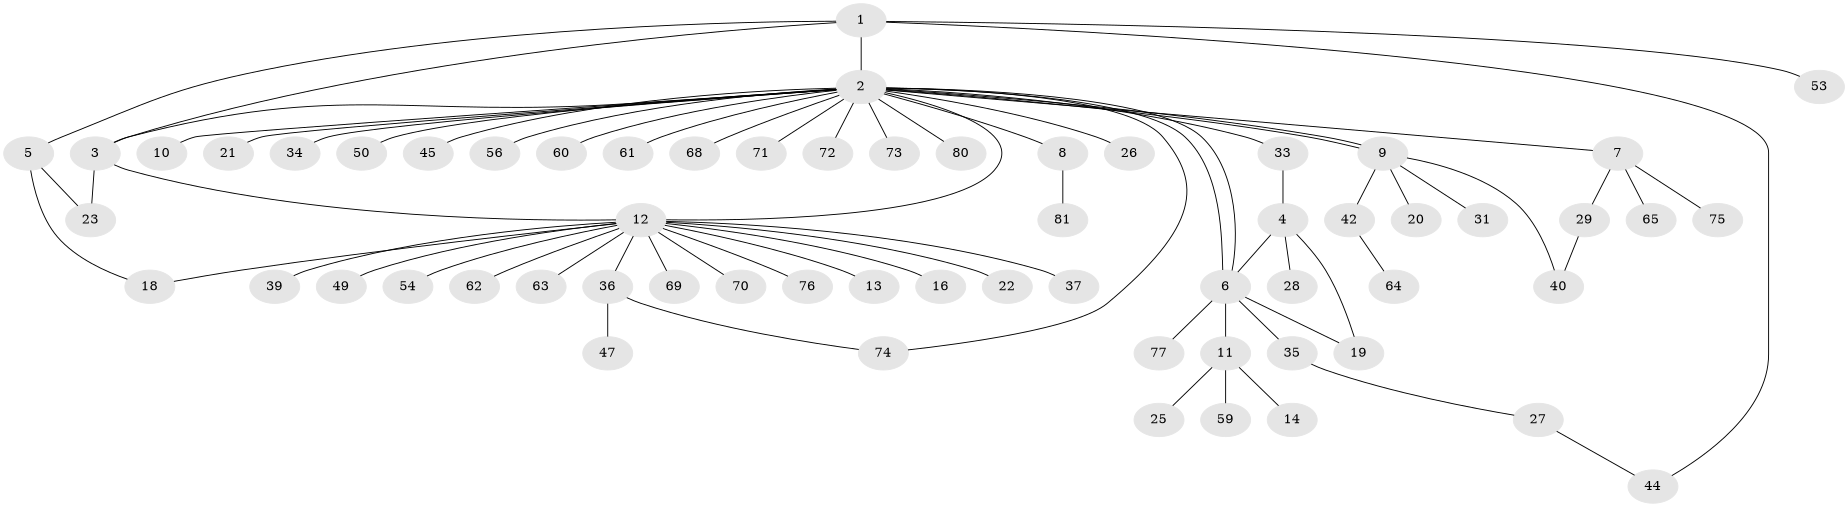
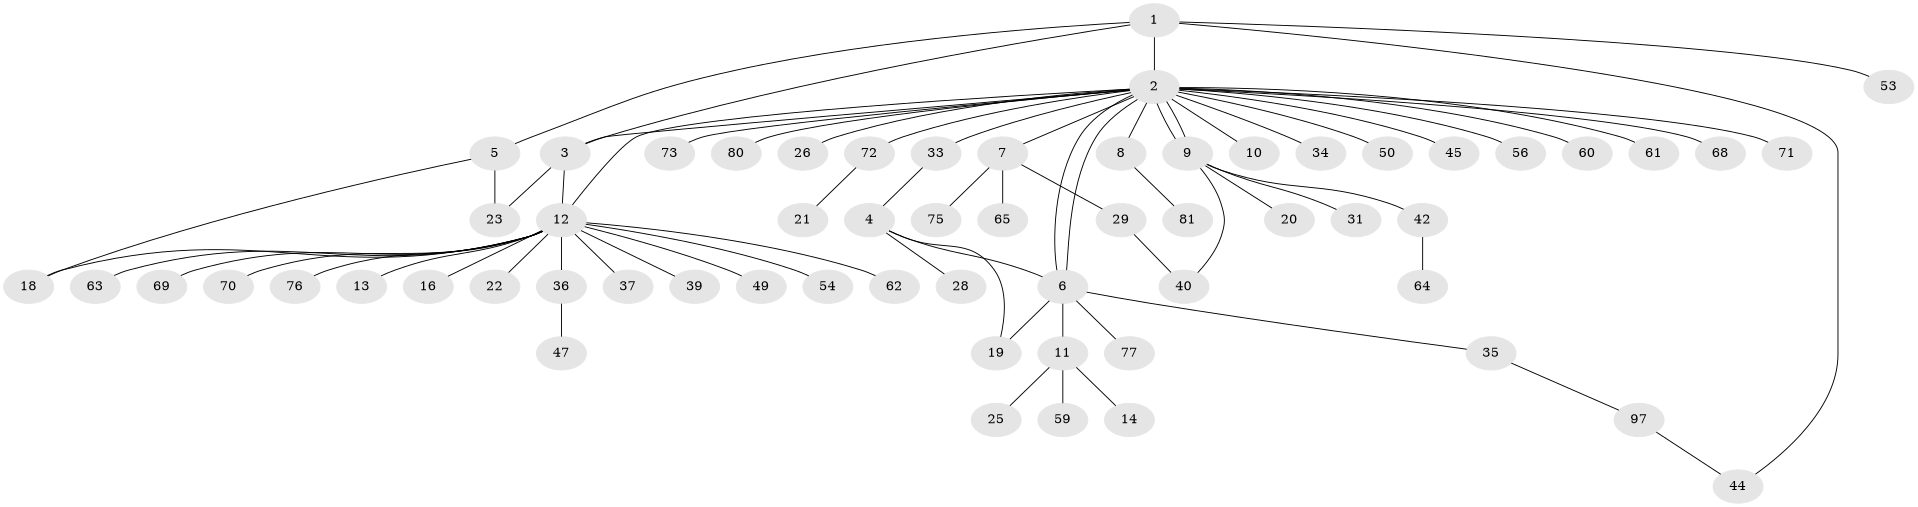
(541, 112) -> (836, 187)
(883, 353) -> none
(1538, 420) -> (1639, 420)
